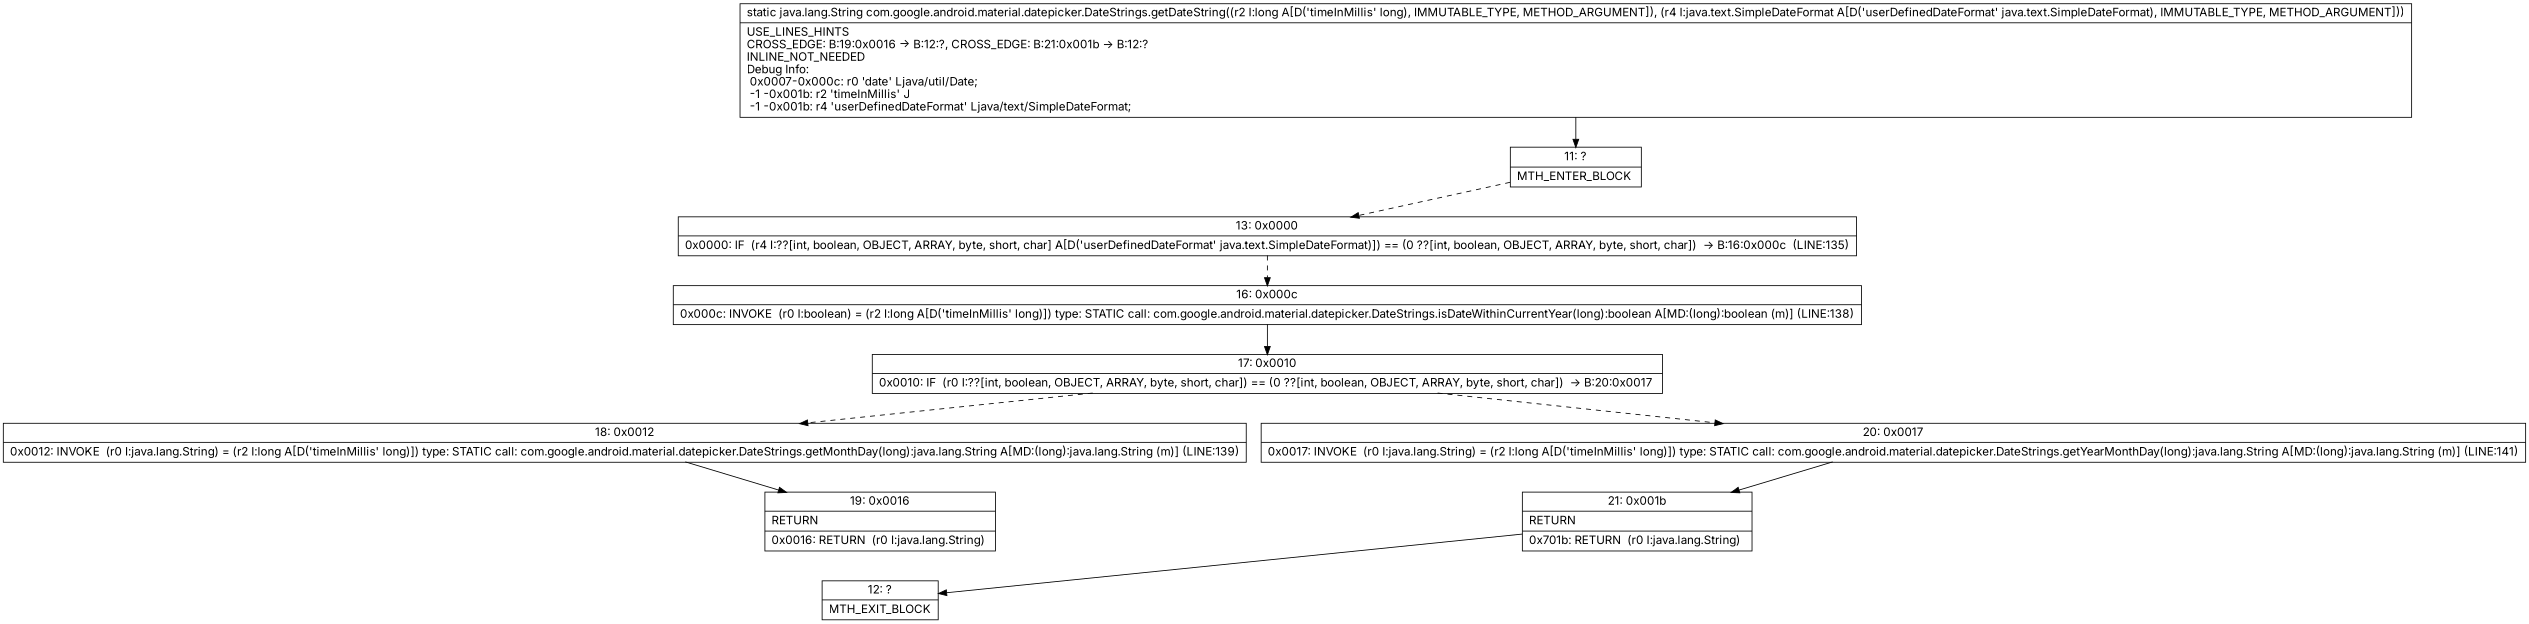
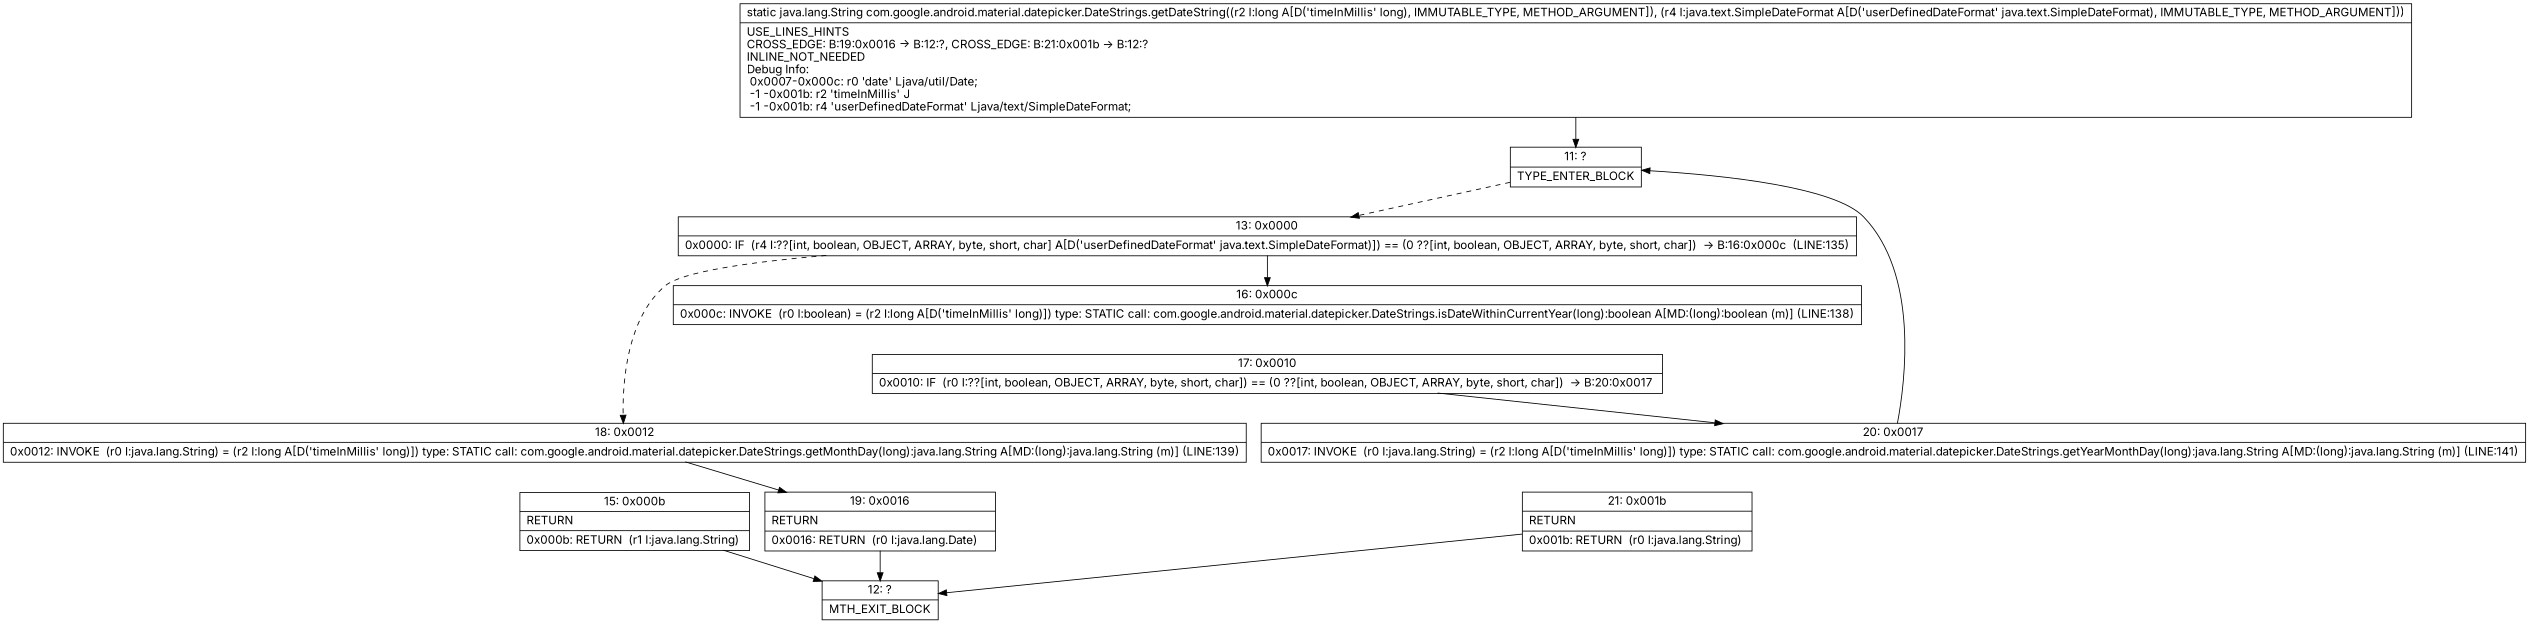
(1575, 177) -> (1576, 177)
(1267, 267) -> (1267, 267)
(1267, 335) -> none
(950, 408) -> (676, 280)
(1576, 408) -> (1576, 408)
(1786, 476) -> (1862, 216)
none -> (635, 522)
(880, 541) -> (876, 541)
(1636, 541) -> (1637, 541)
none -> (880, 562)
